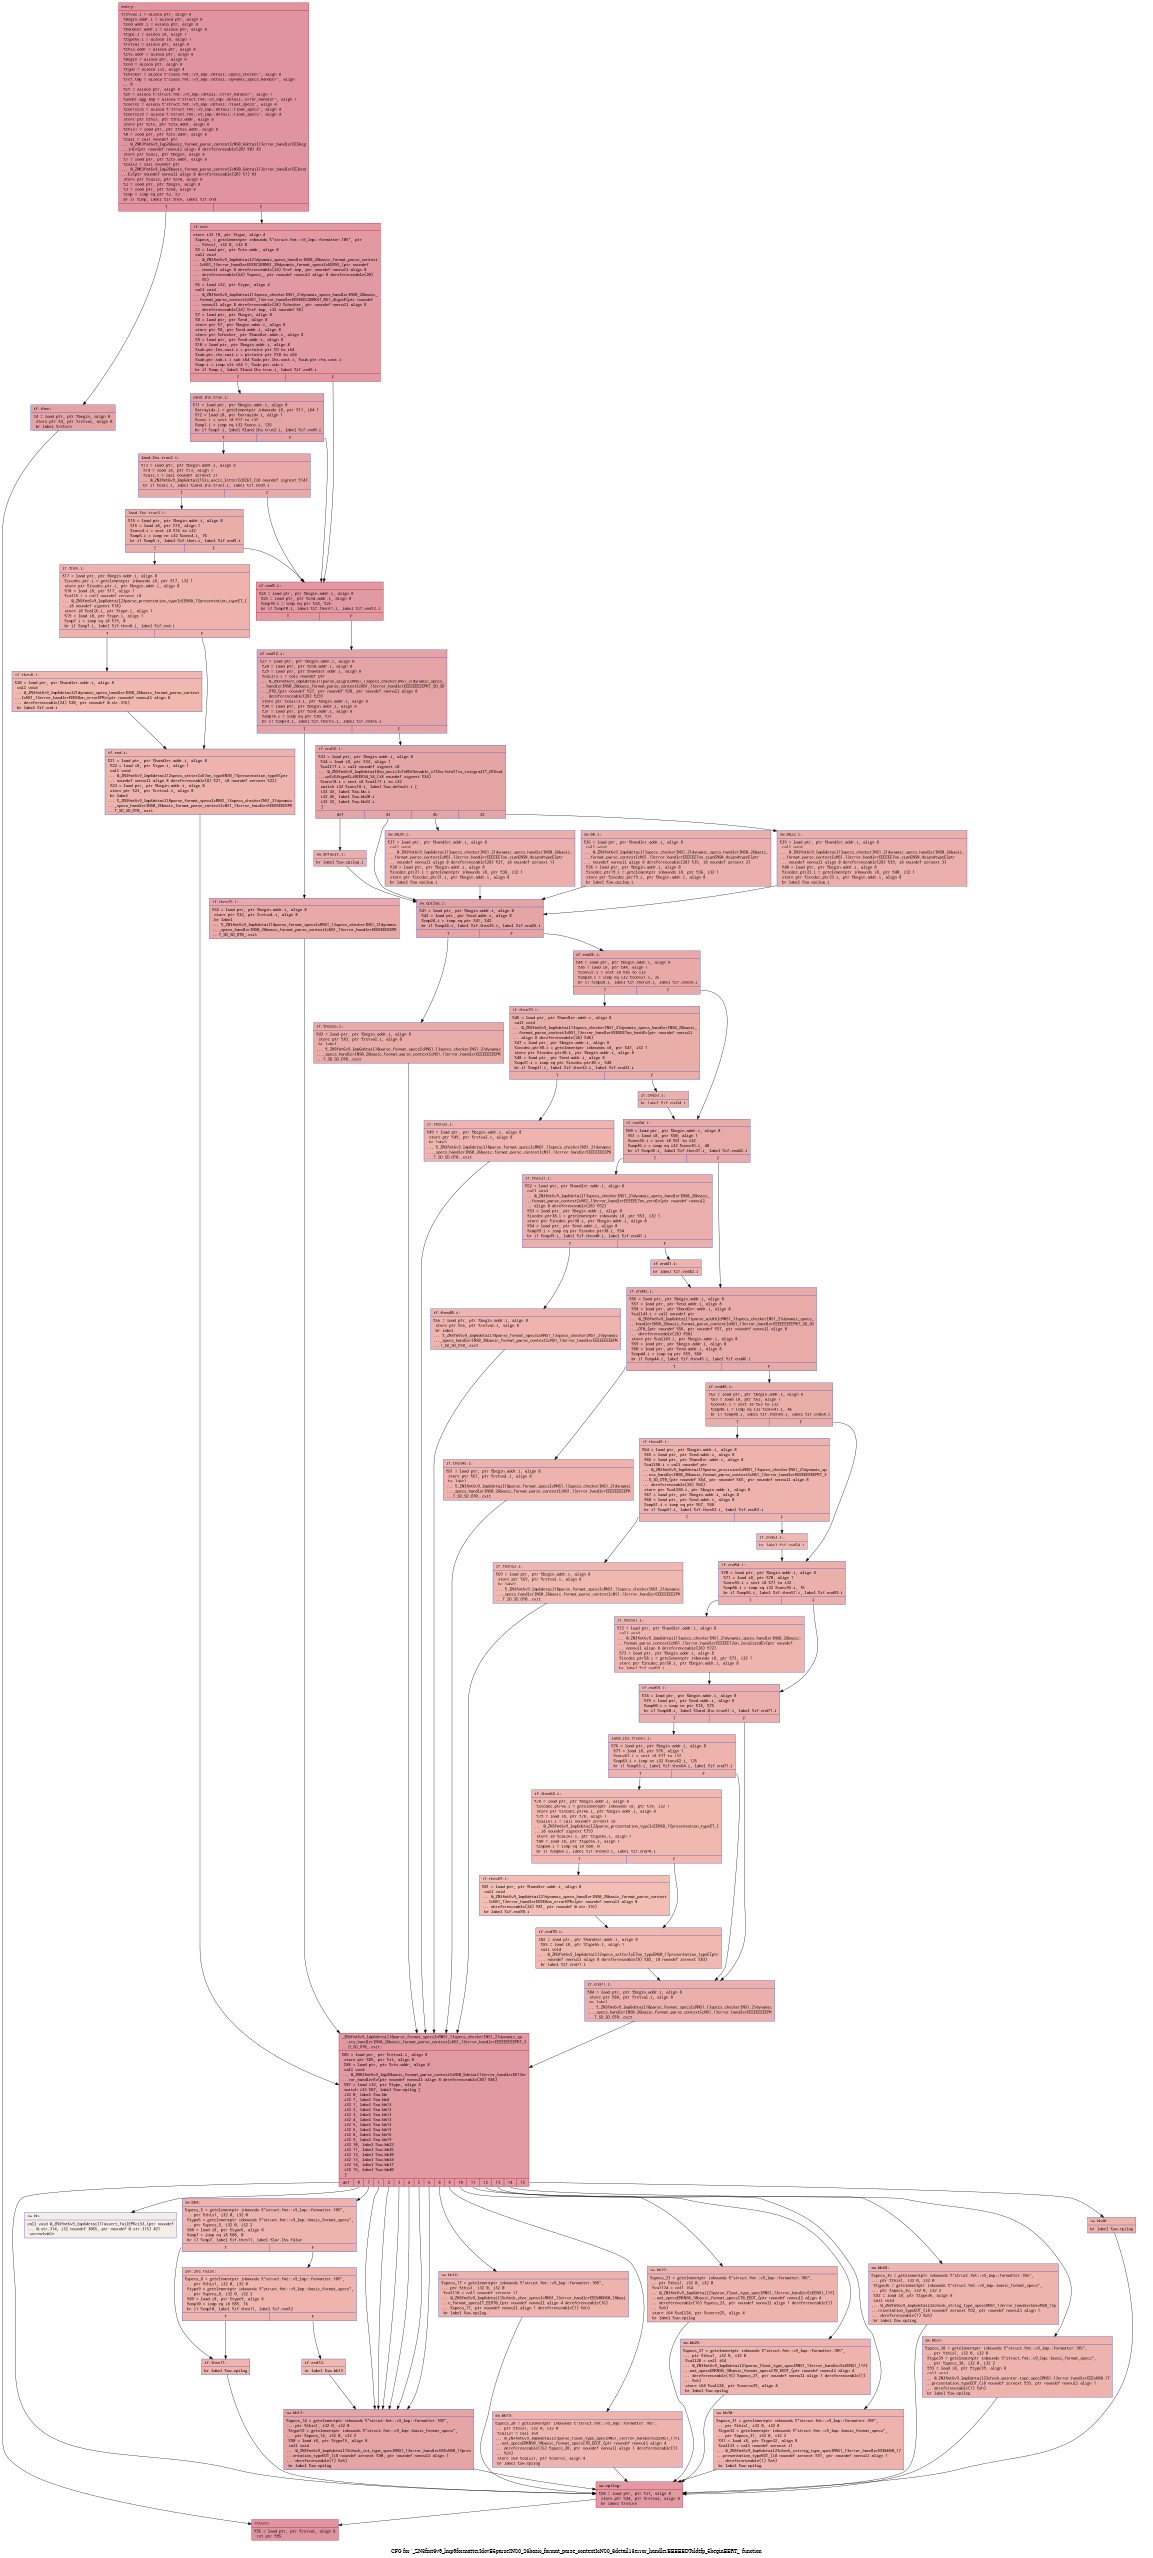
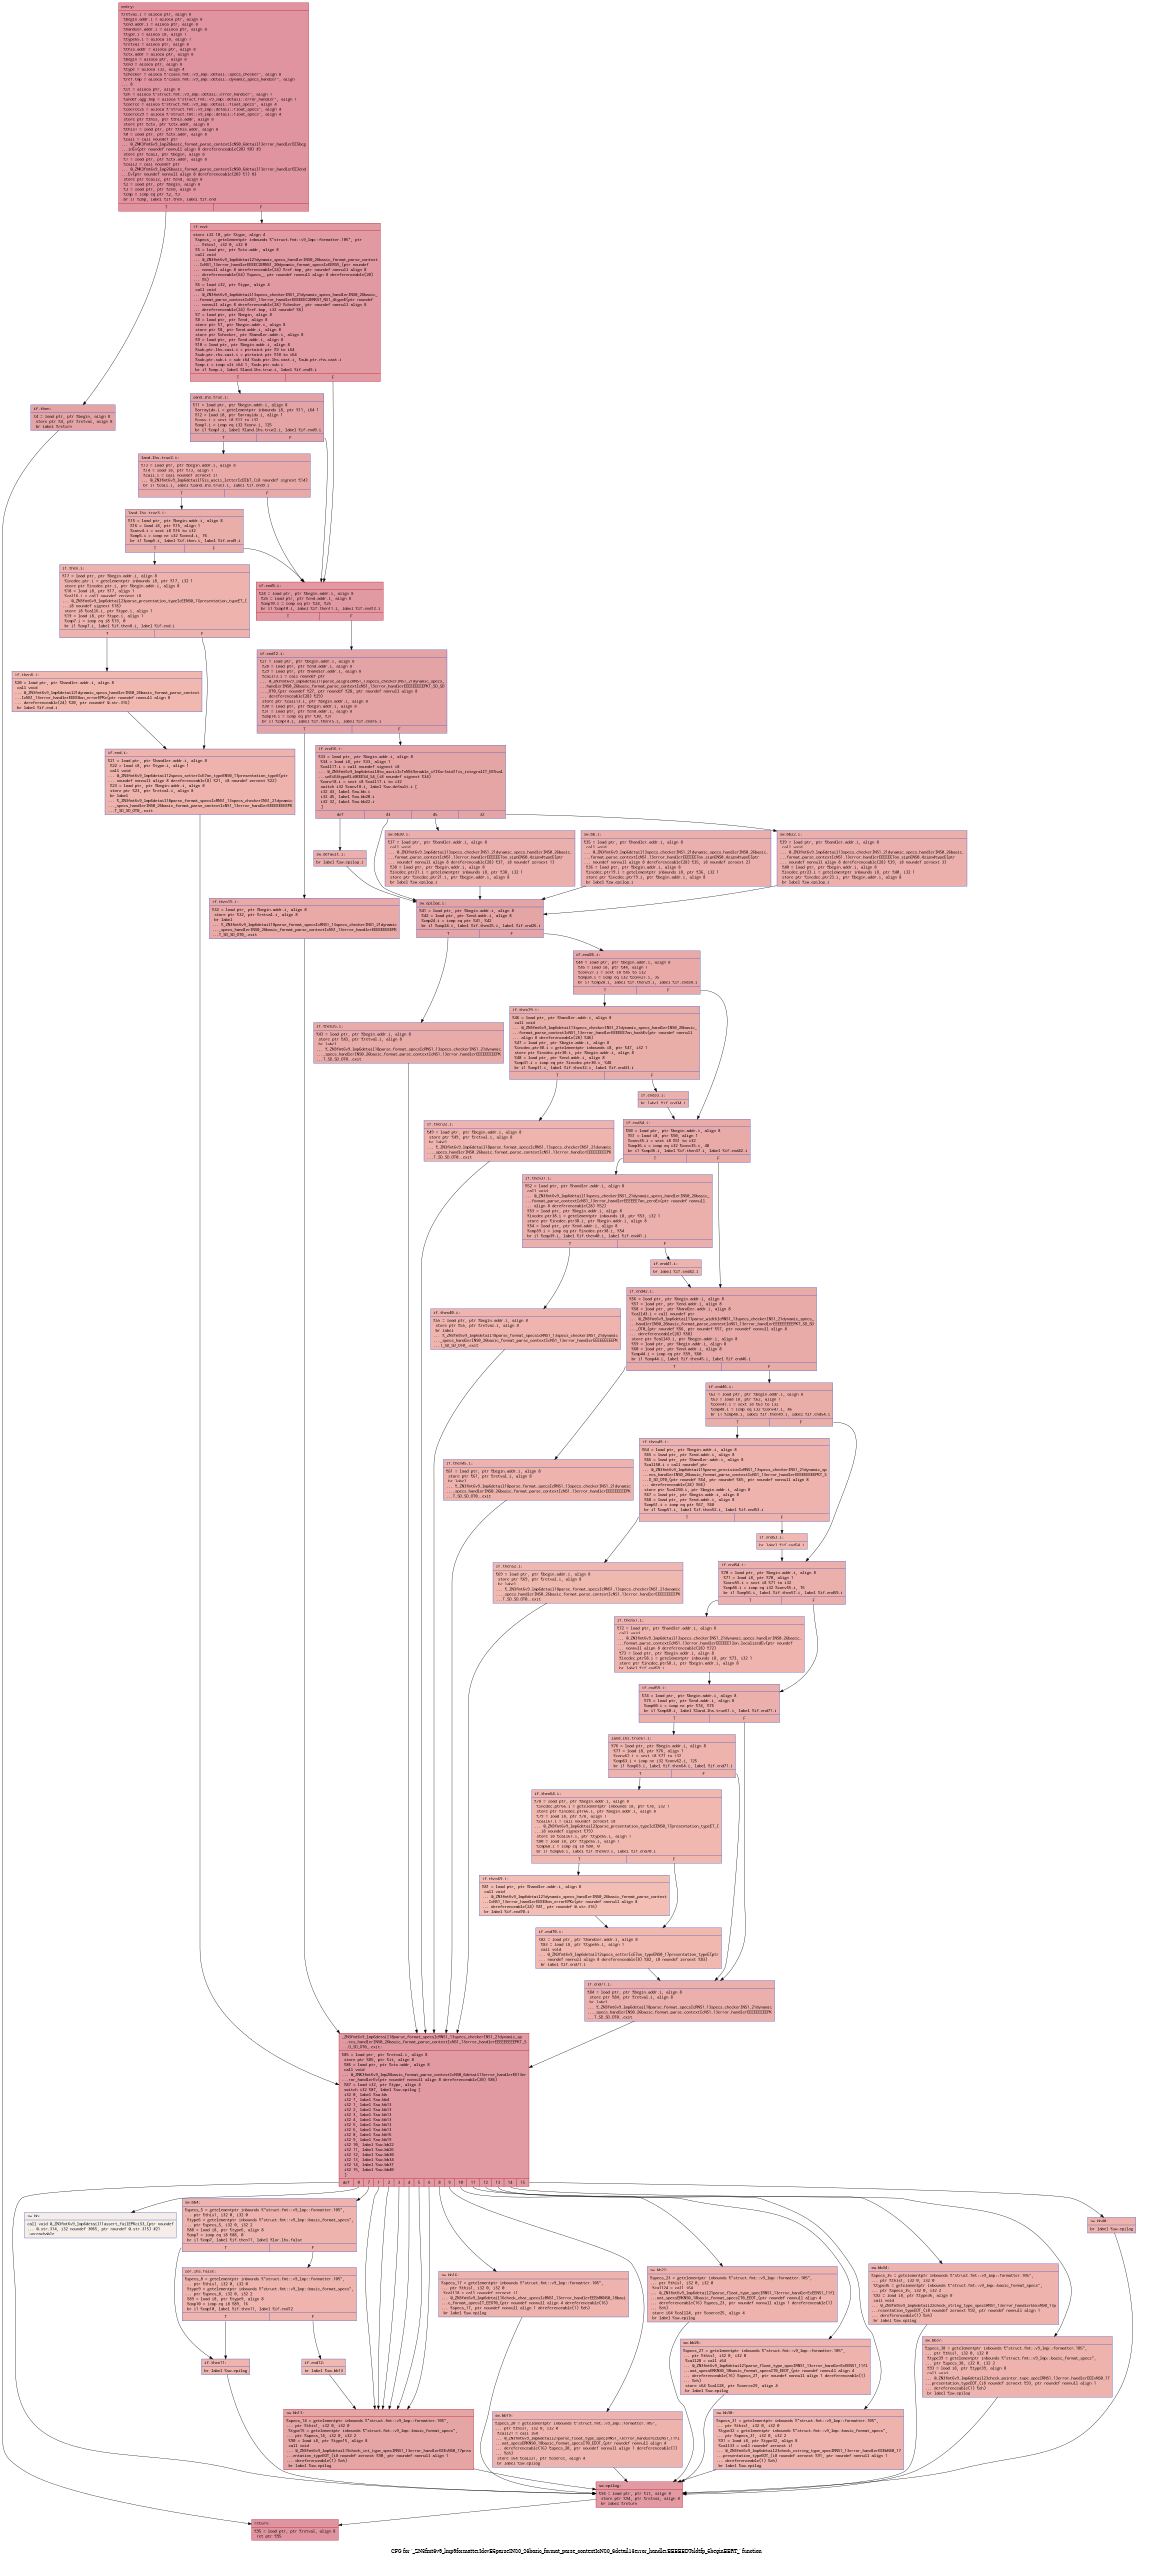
(379, 2440) -> (379, 2440)
